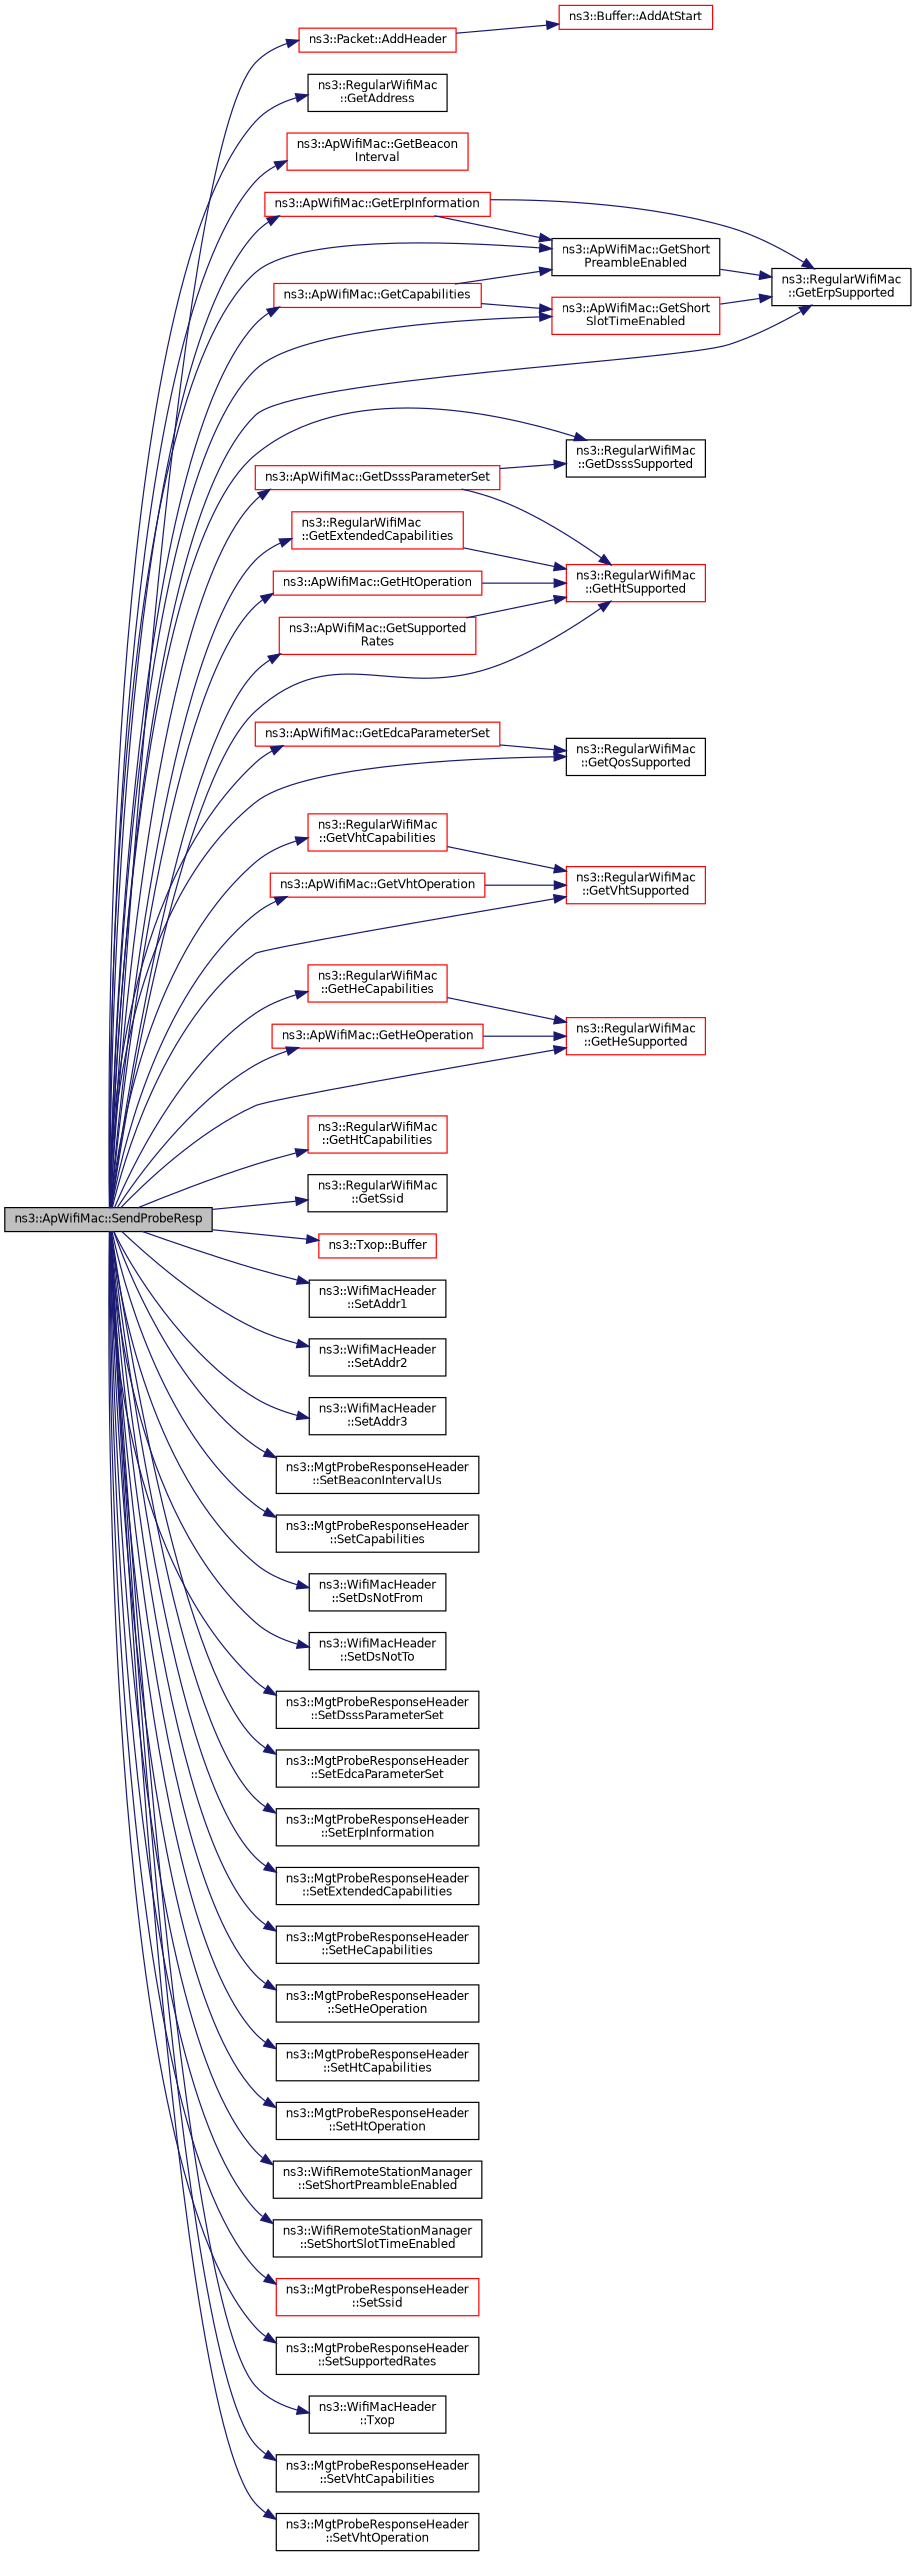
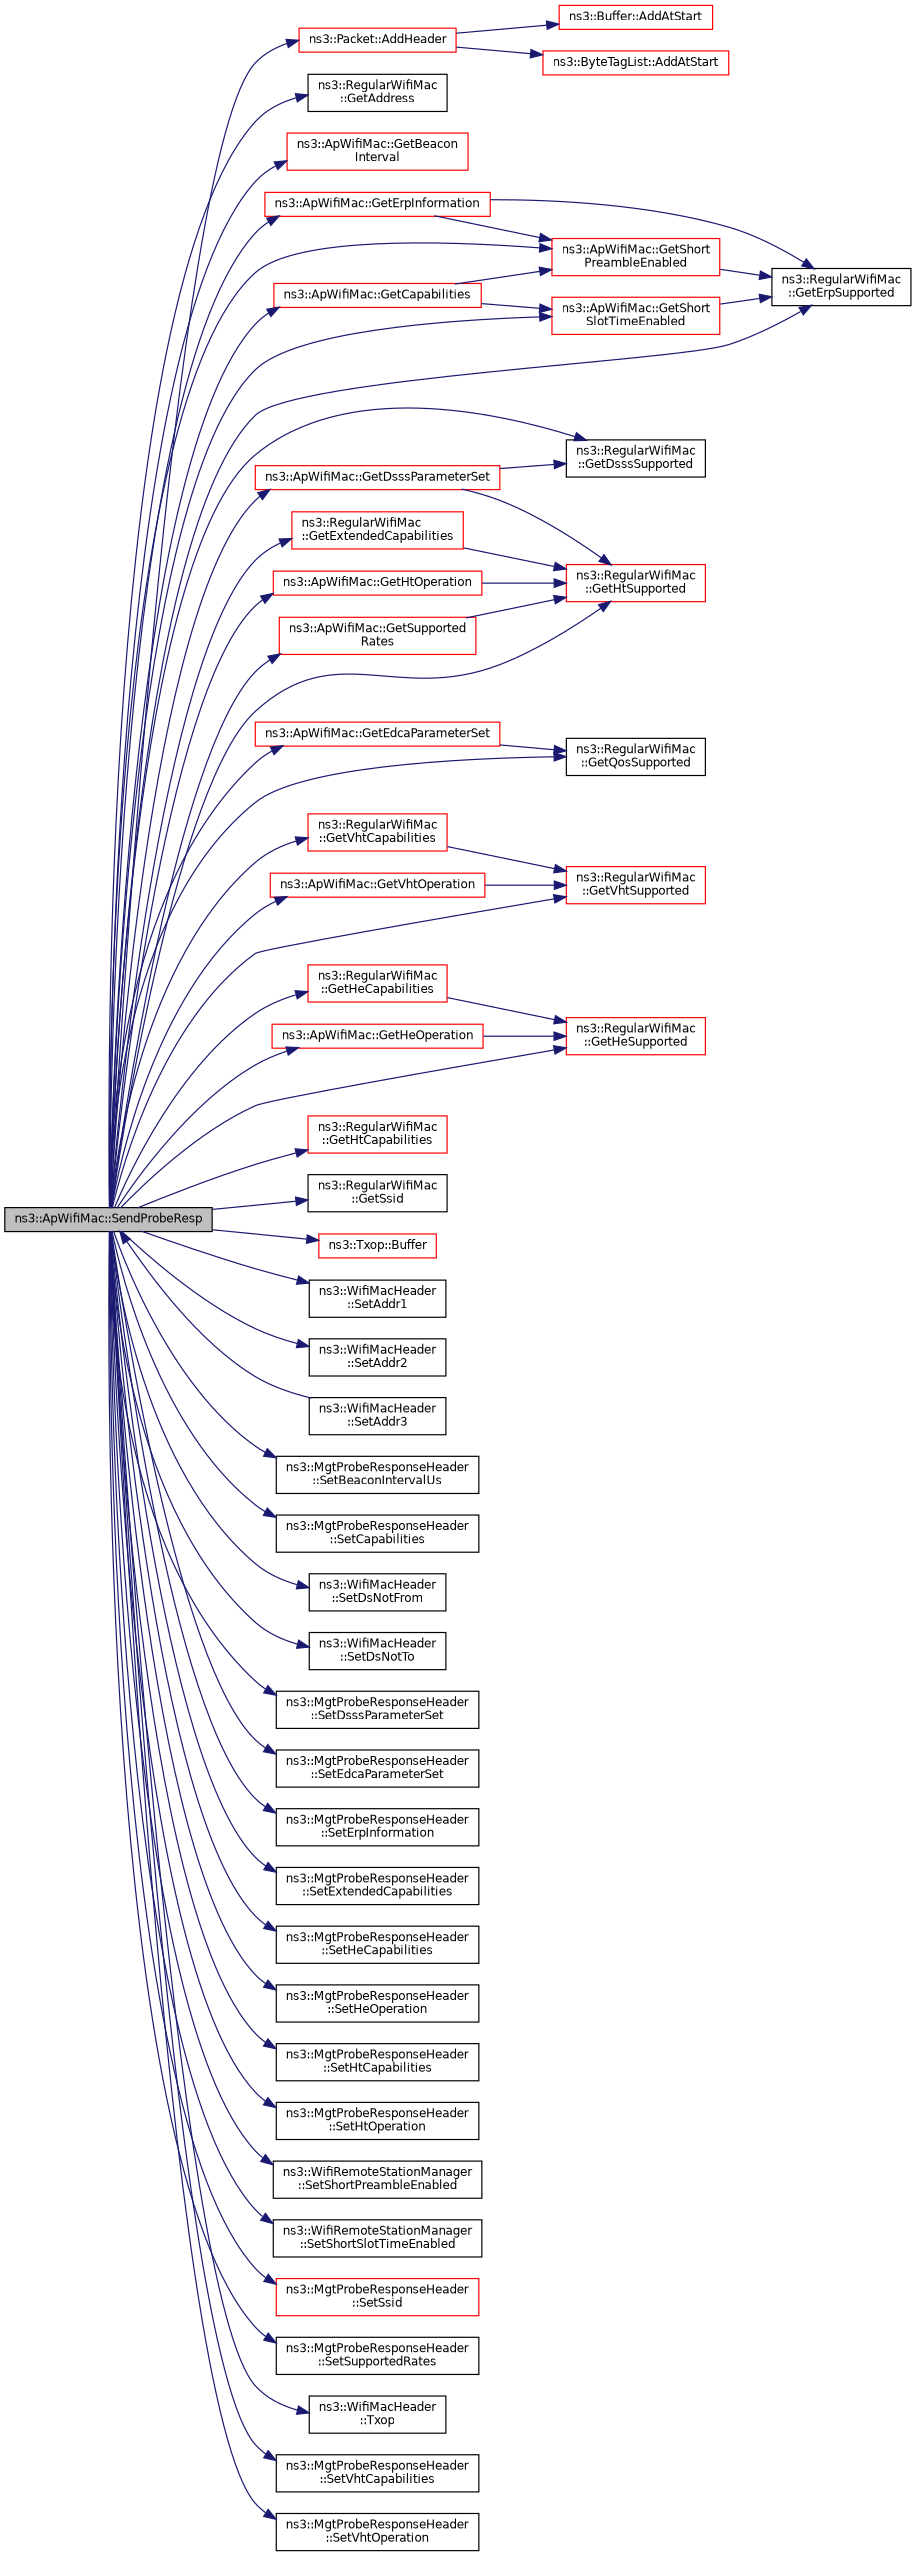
none -> (636, 63)
(636, 257) -> (636, 257)
(189, 1341) -> (205, 1337)
